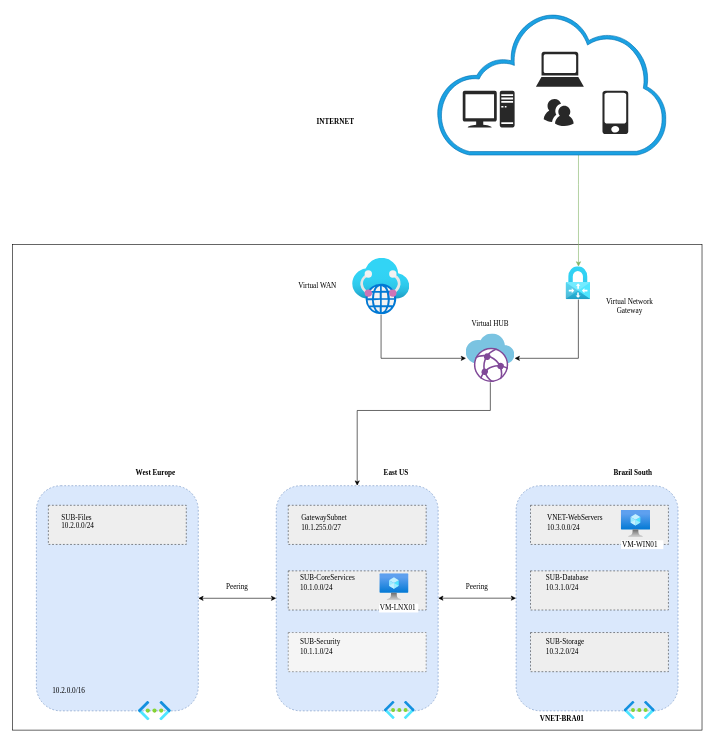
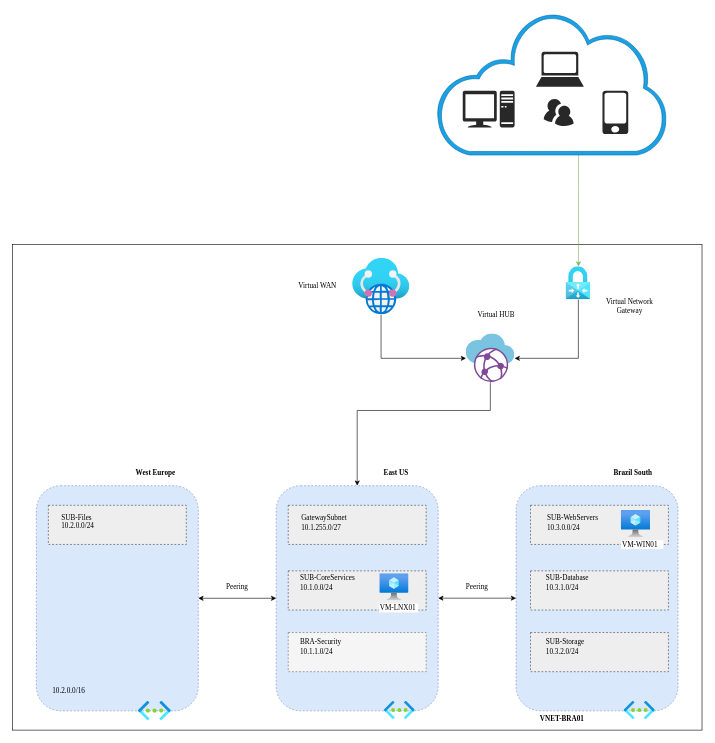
(336, 122) -> none
(491, 324) -> (497, 315)
(578, 518) -> (576, 518)
(324, 642) -> (324, 642)
